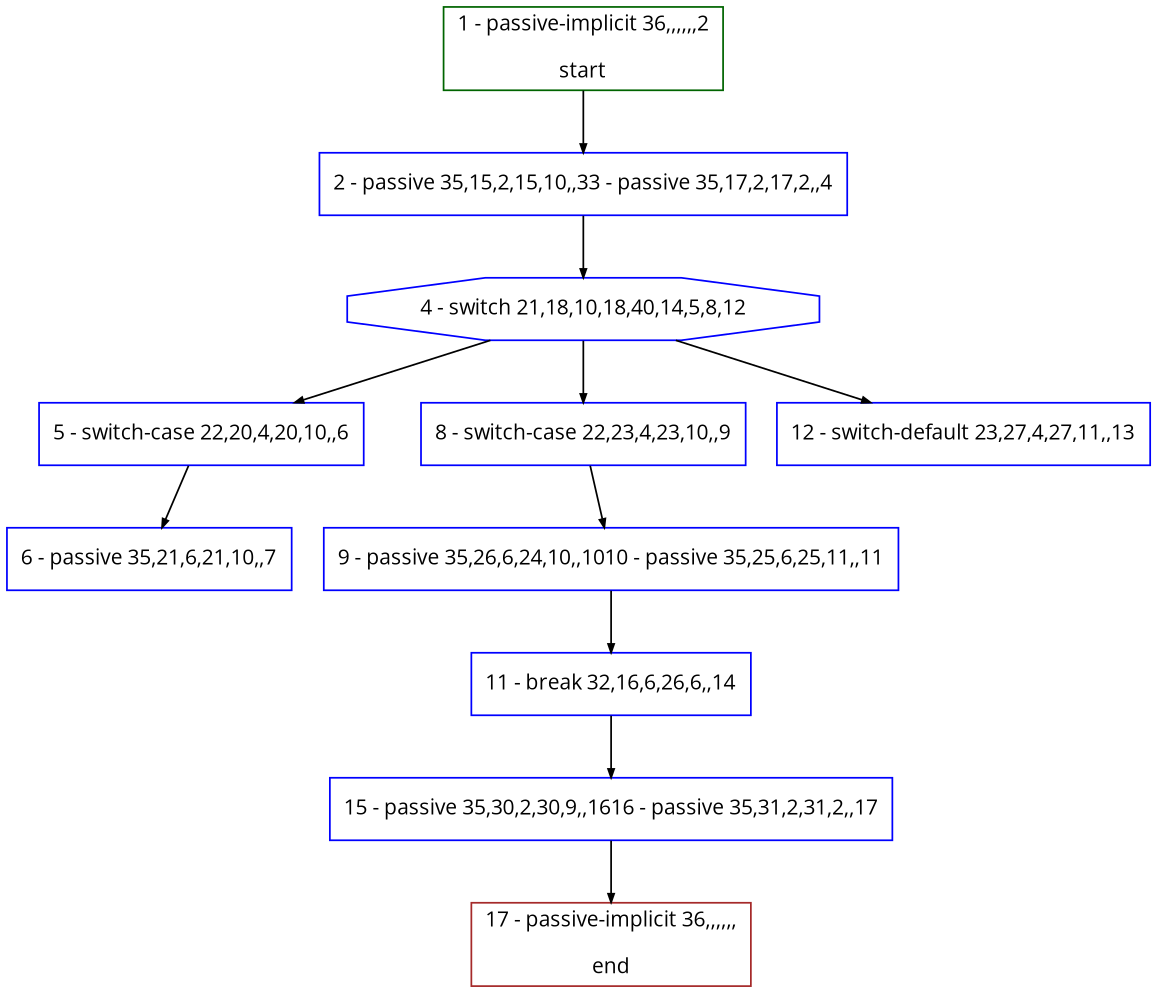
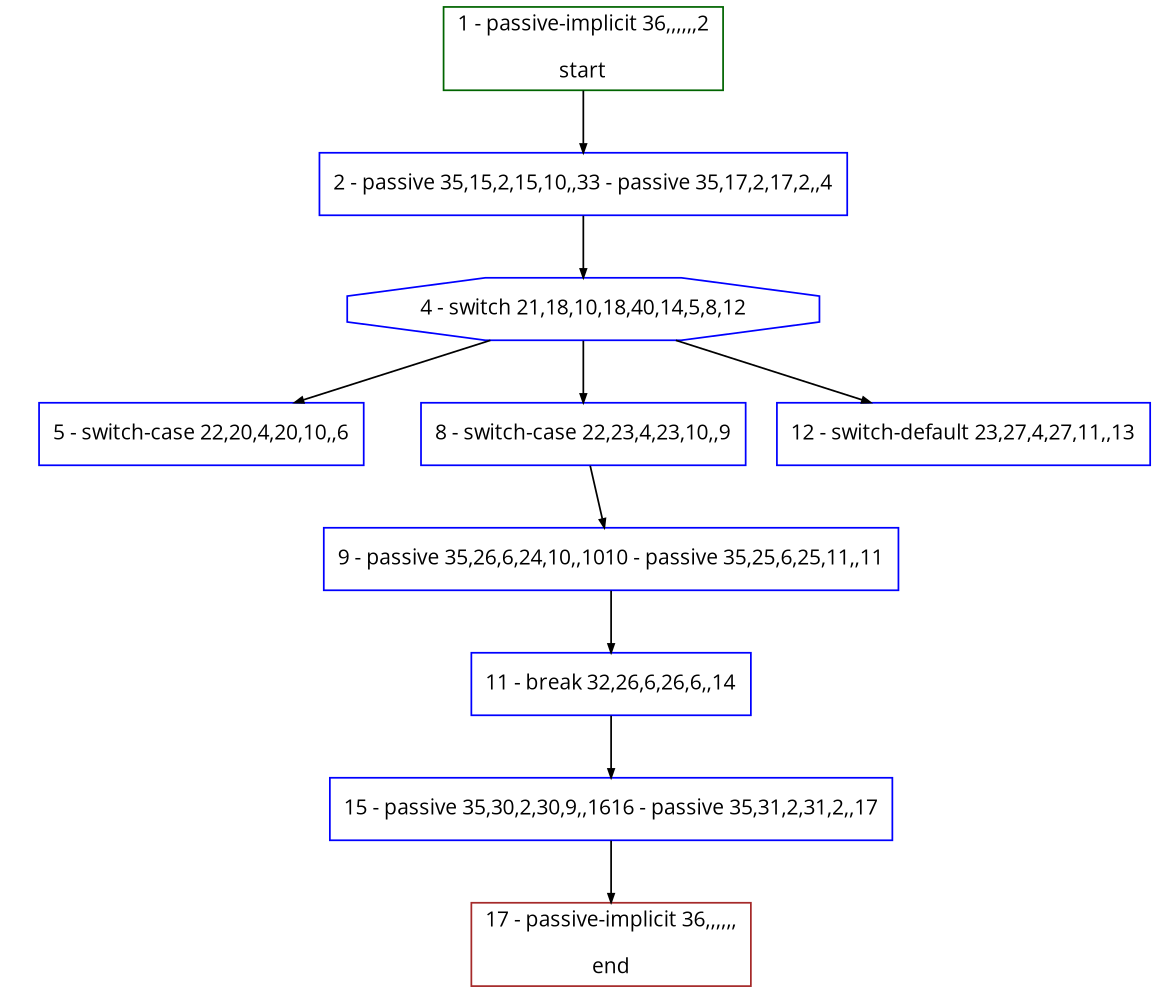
(149, 559) -> none
(611, 684) -> (611, 684)
